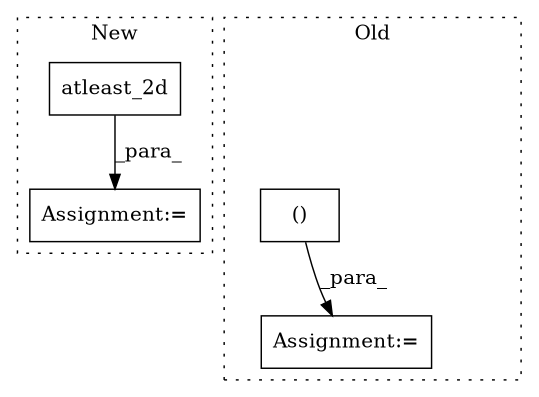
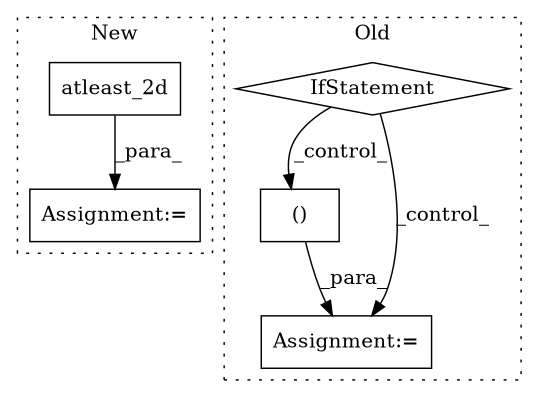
none -> (373, 89)
